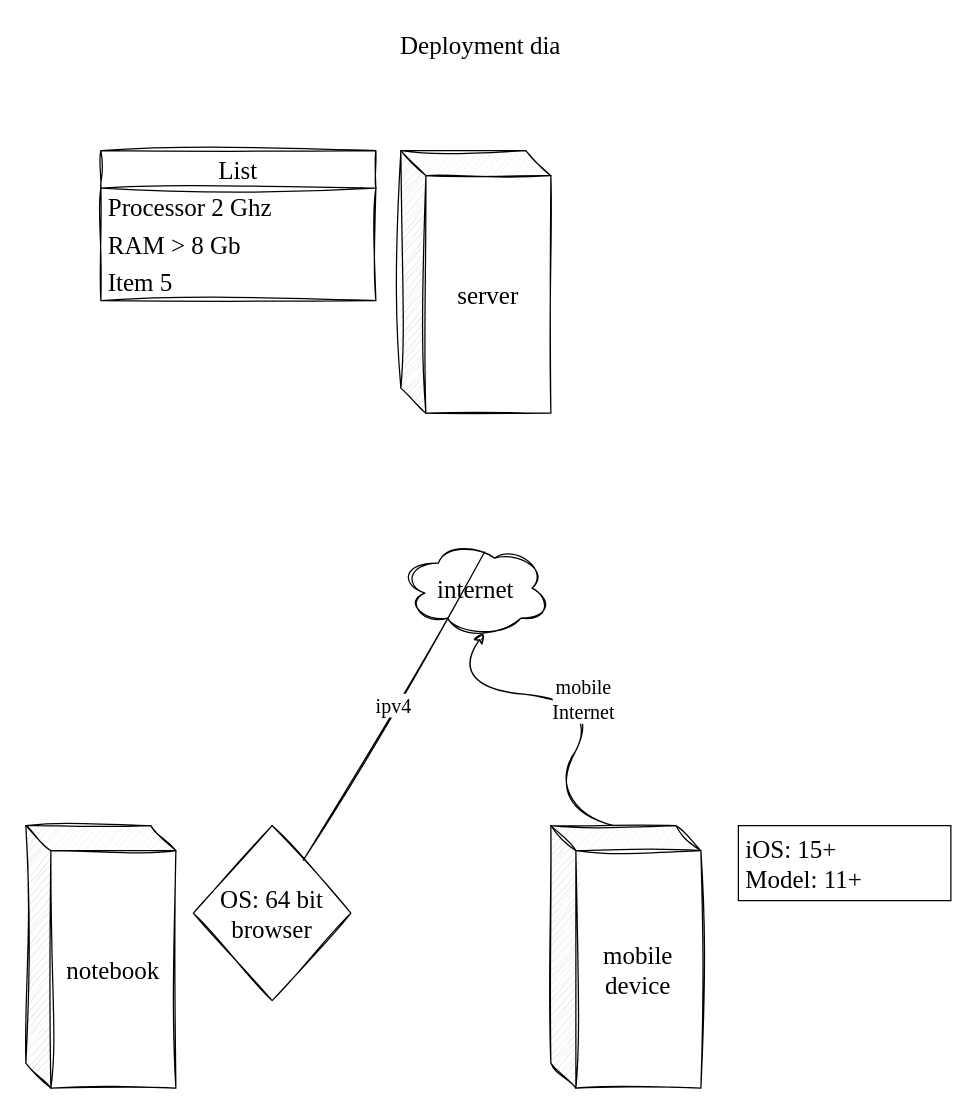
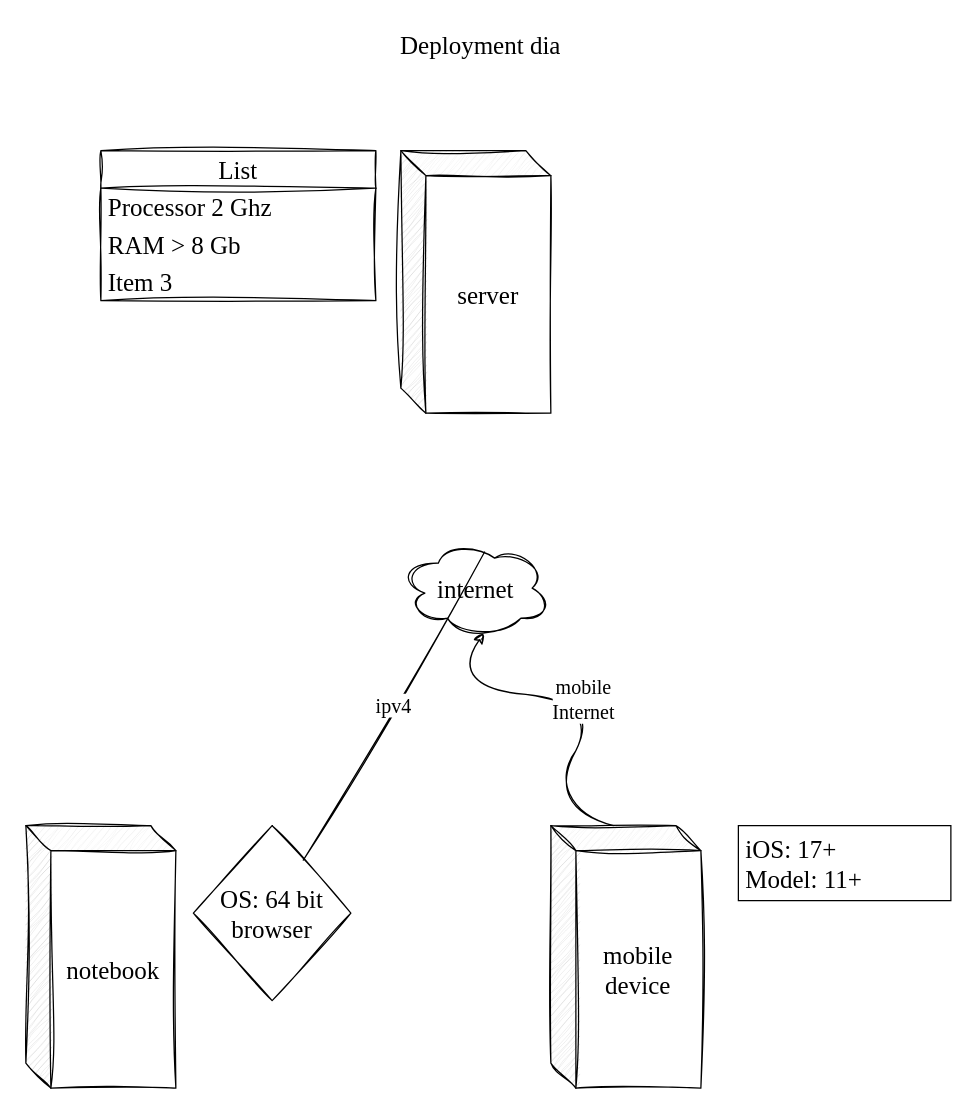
(147, 282) -> (147, 282)
(806, 863) -> (806, 863)
